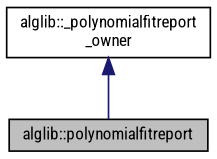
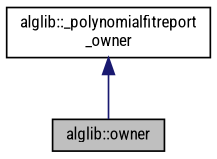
(109, 135) -> (109, 135)
